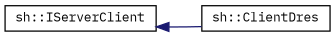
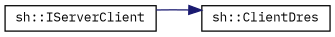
(185, 27) -> (172, 10)
